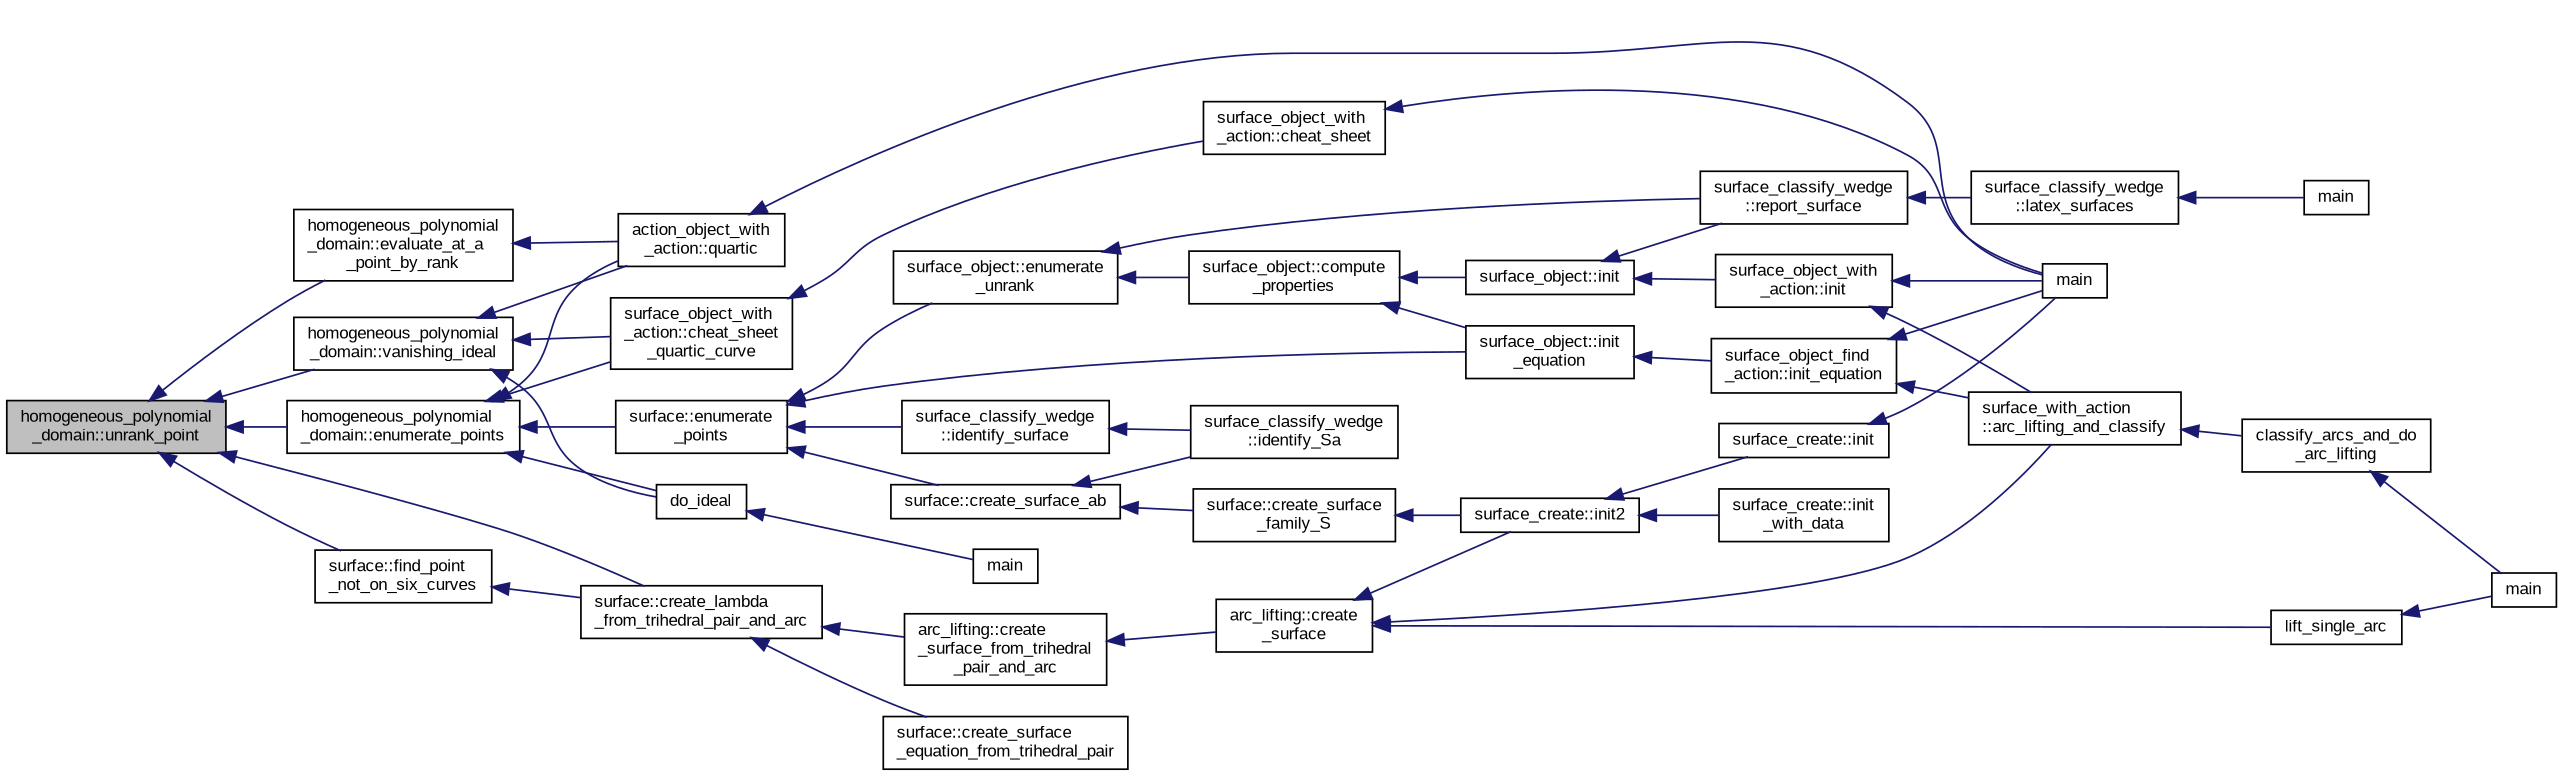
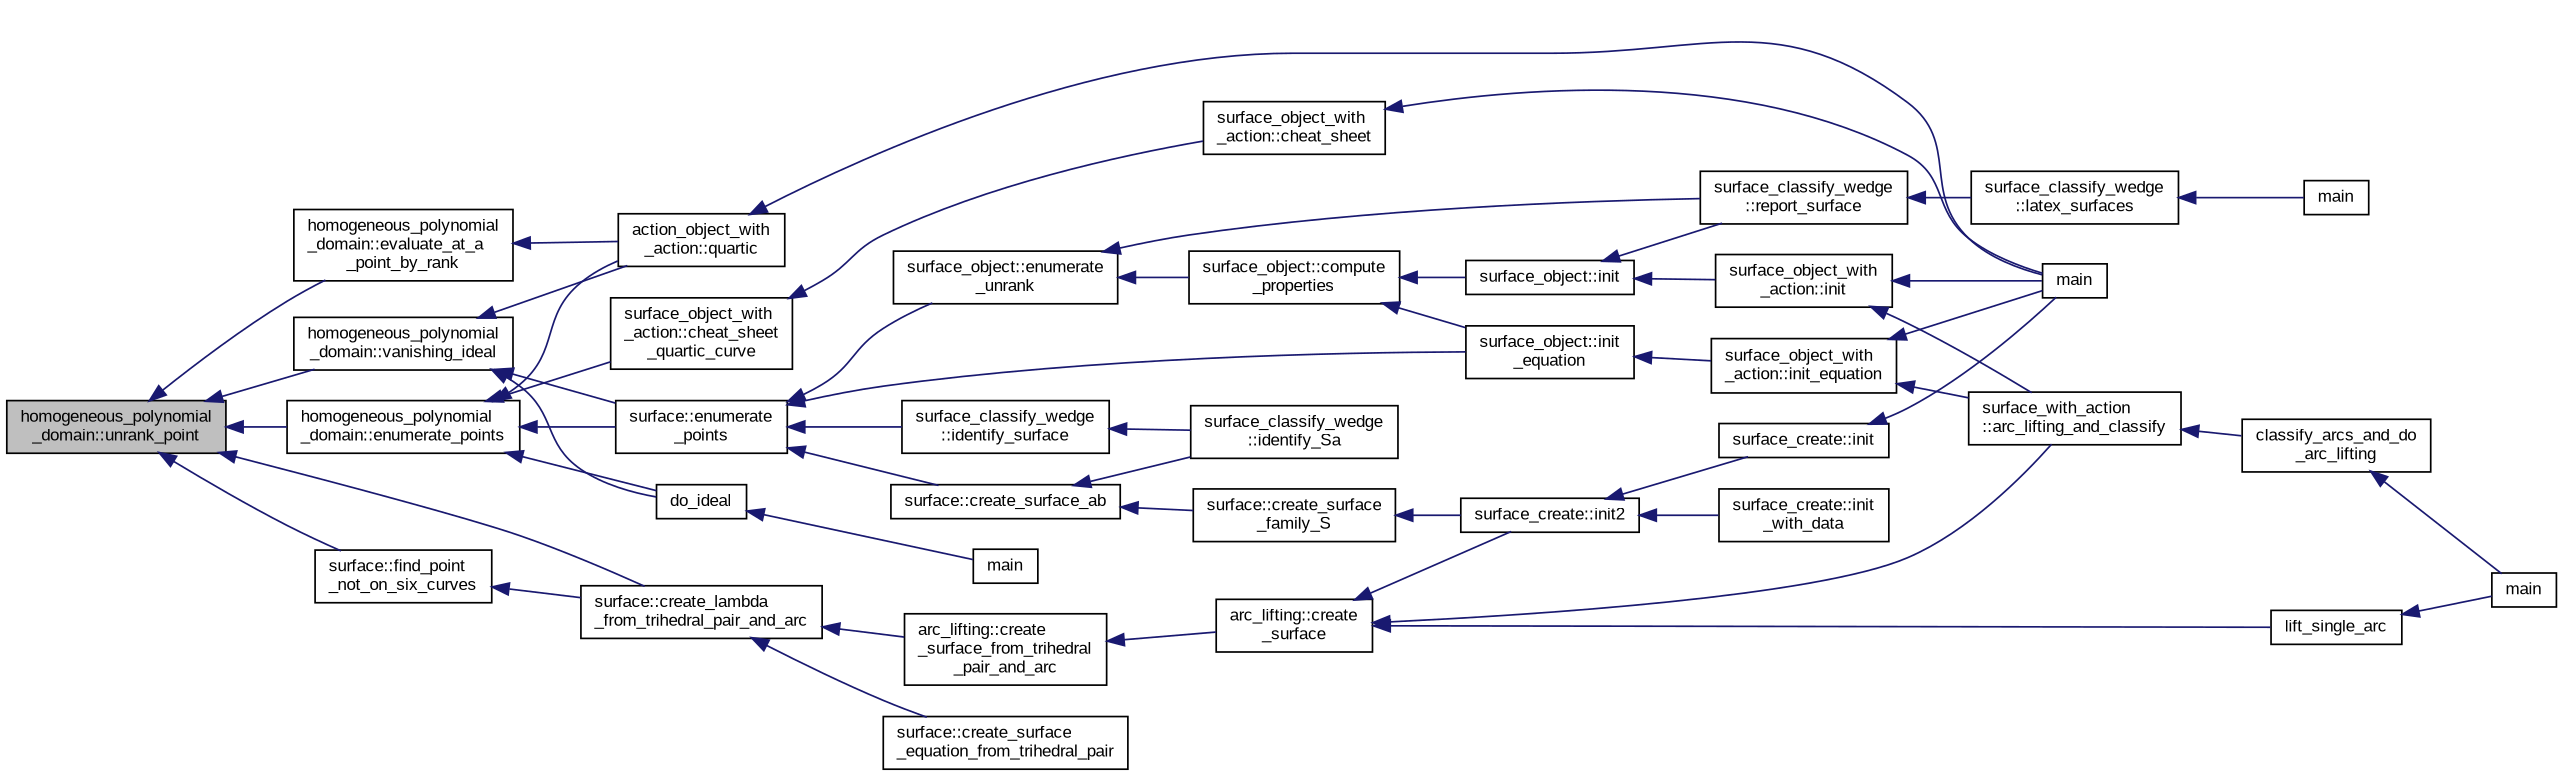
(571, 338) -> (564, 389)
(1804, 366) -> (1804, 366)
